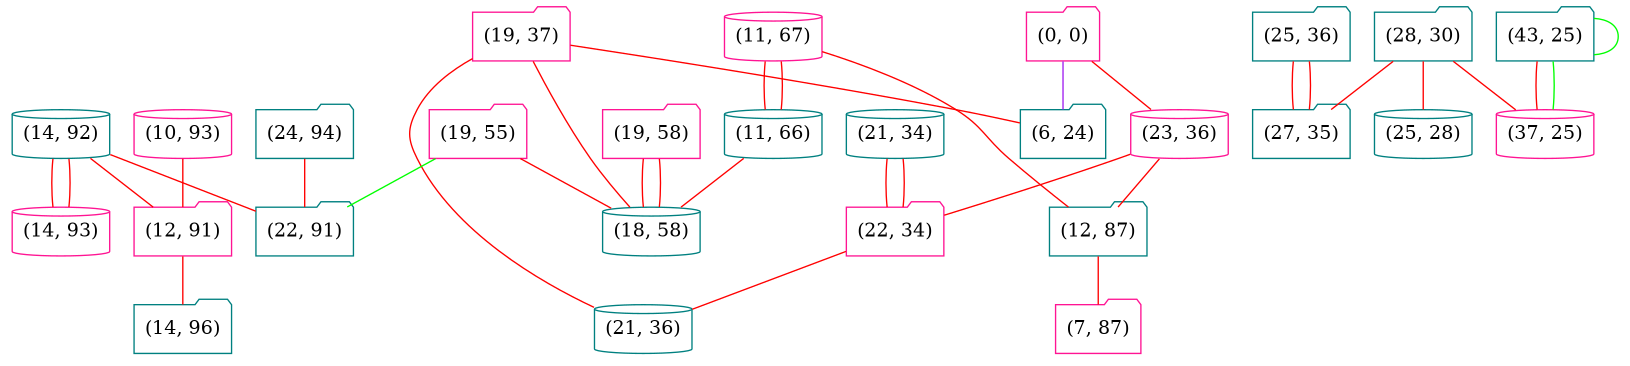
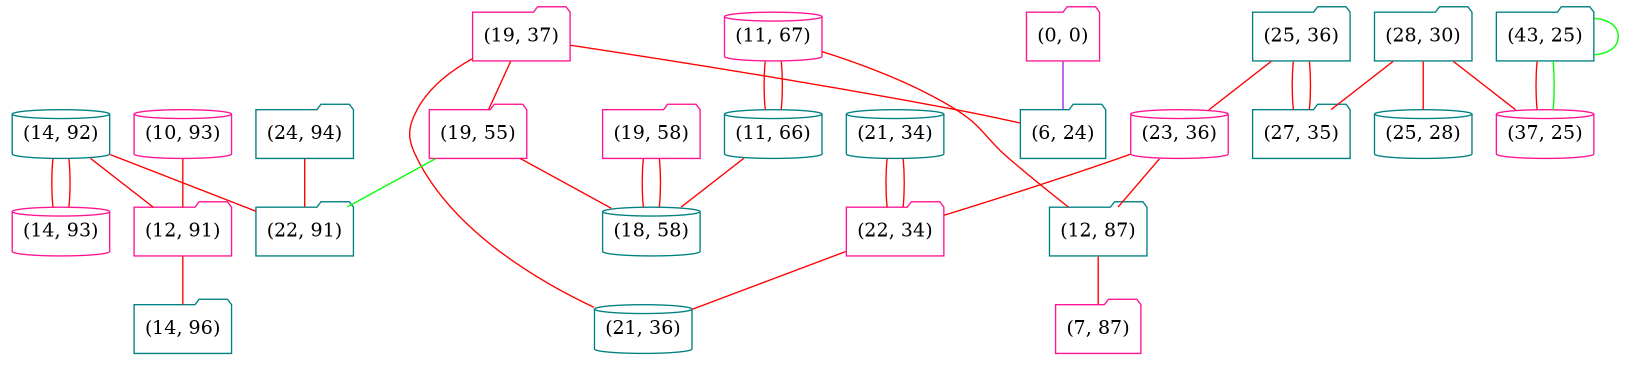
(1121, 85) -> (1240, 86)
(577, 138) -> (500, 85)
